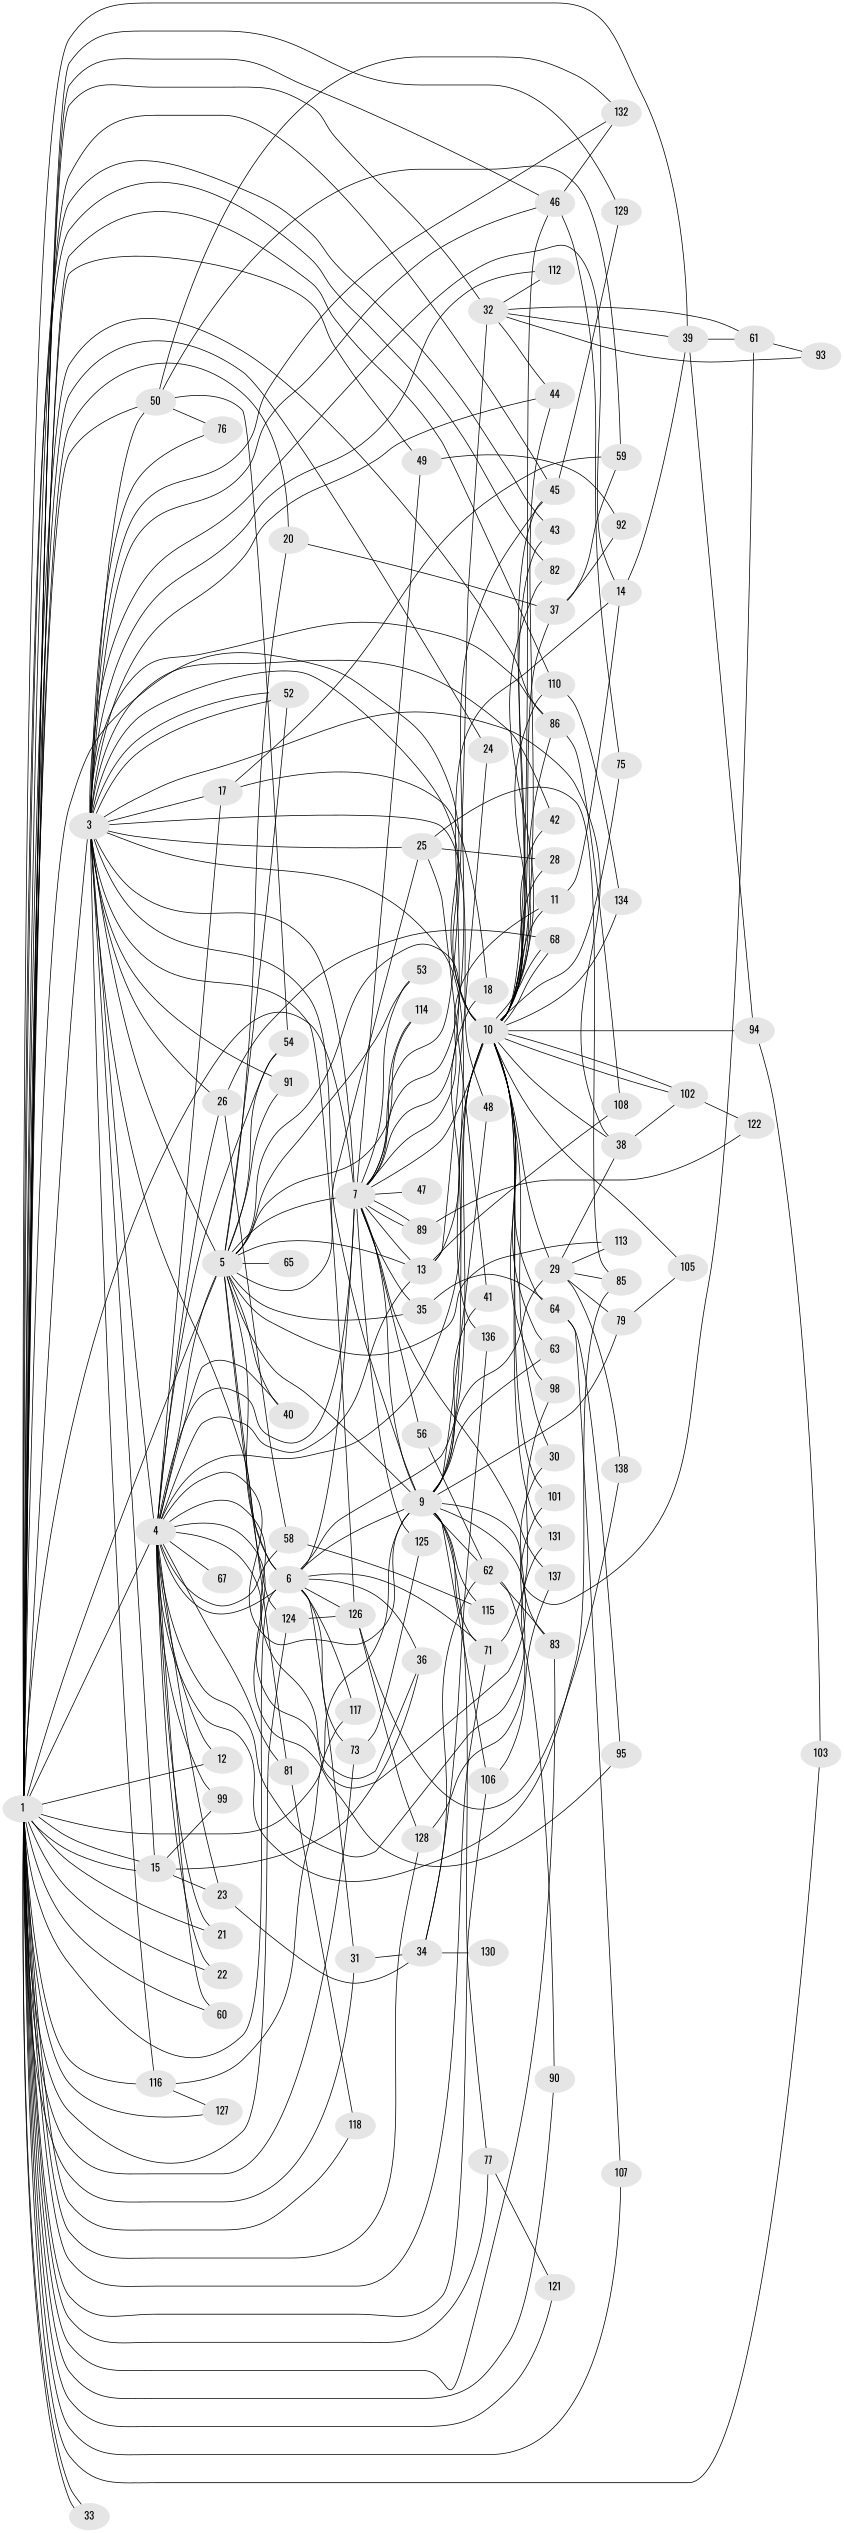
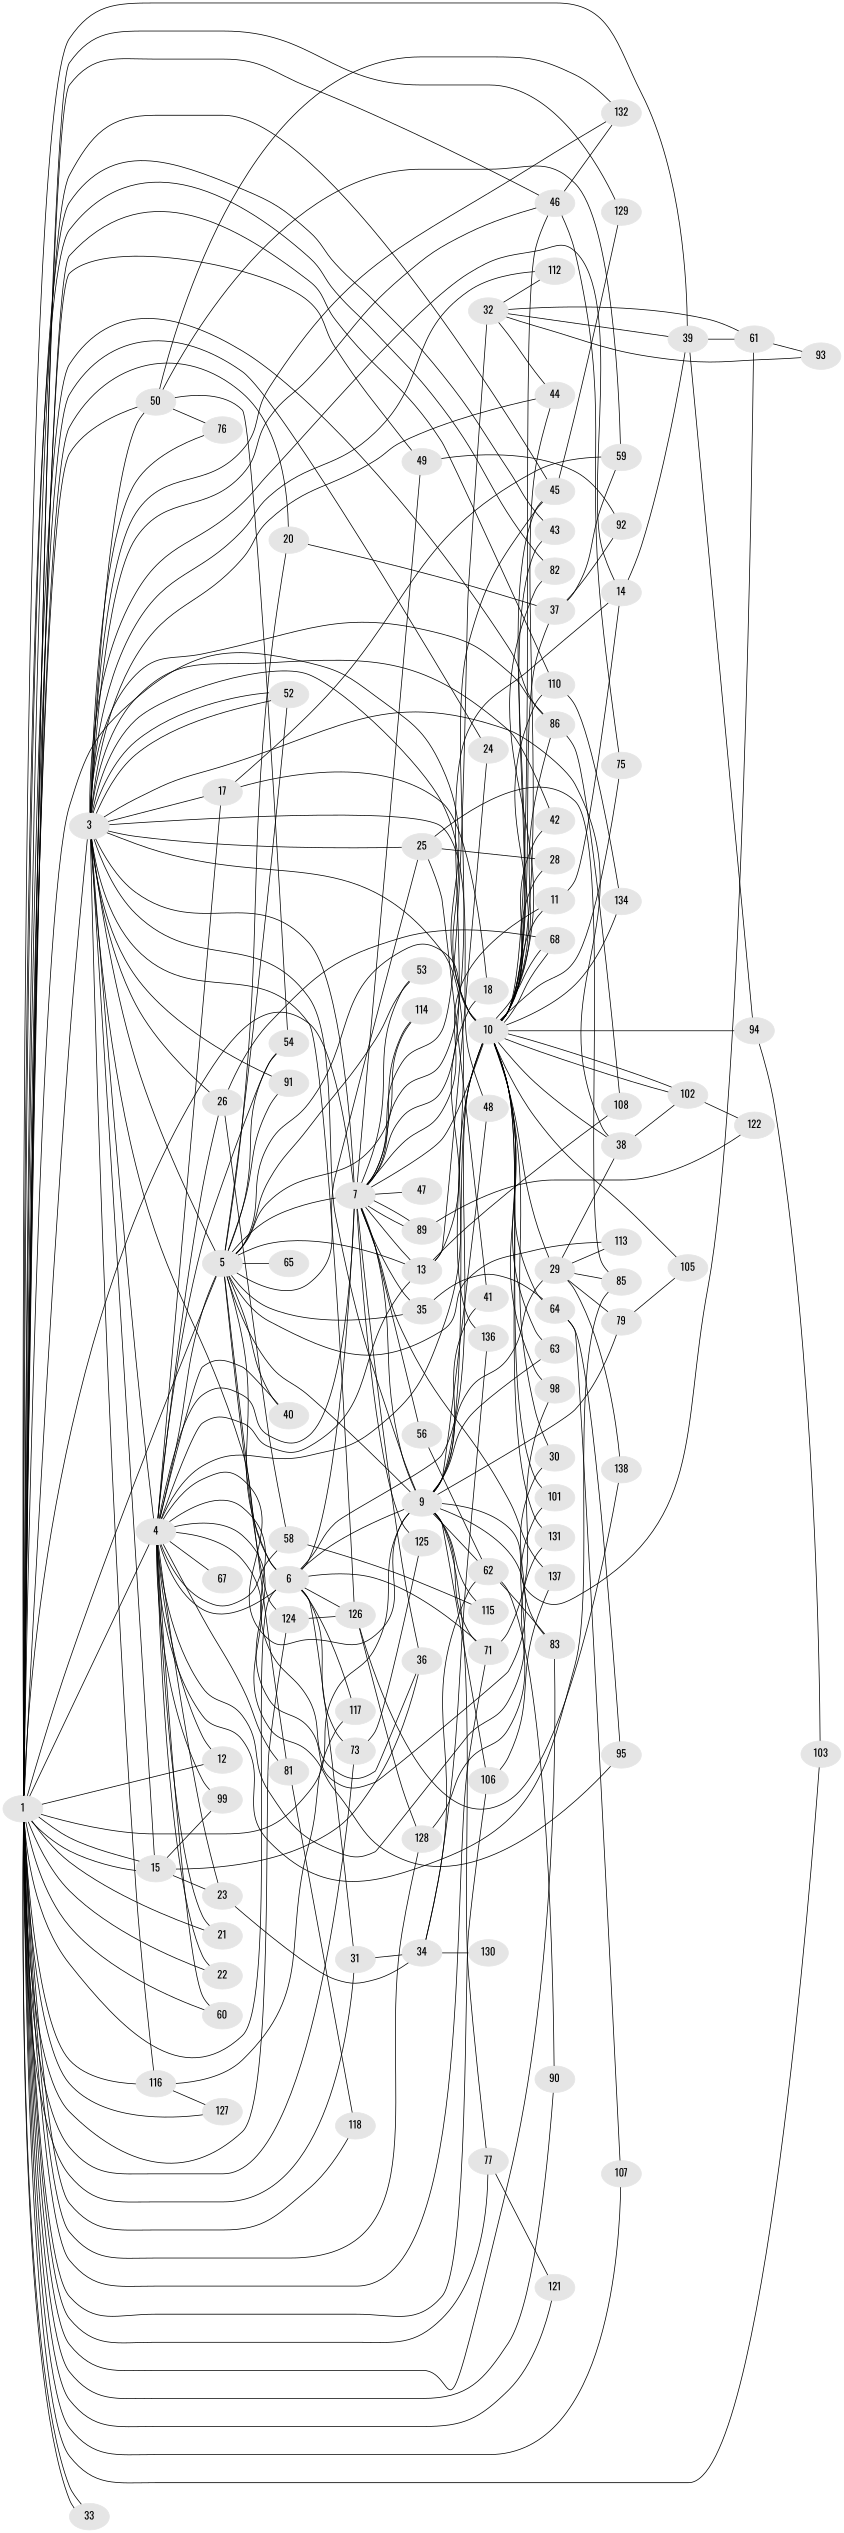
(41, 695) -> none
(375, 1595) -> (383, 1429)
